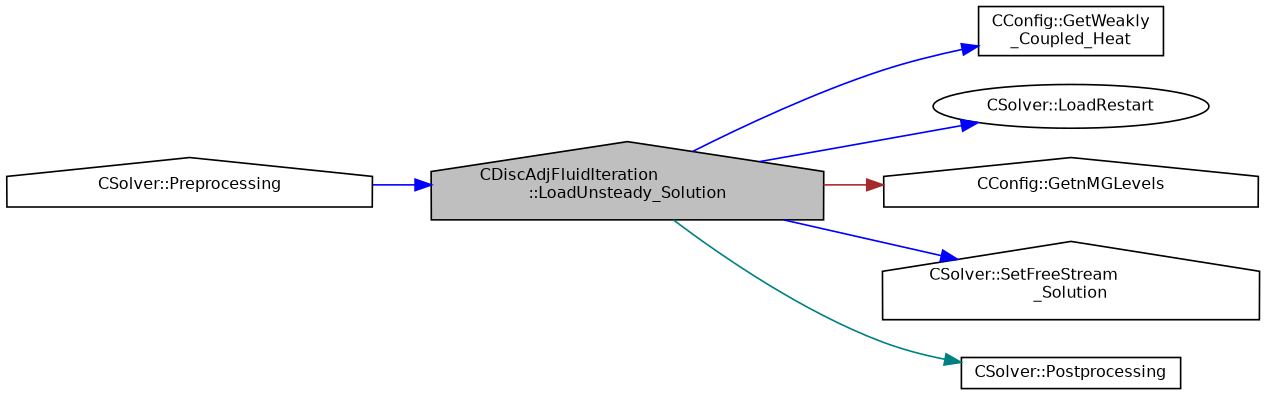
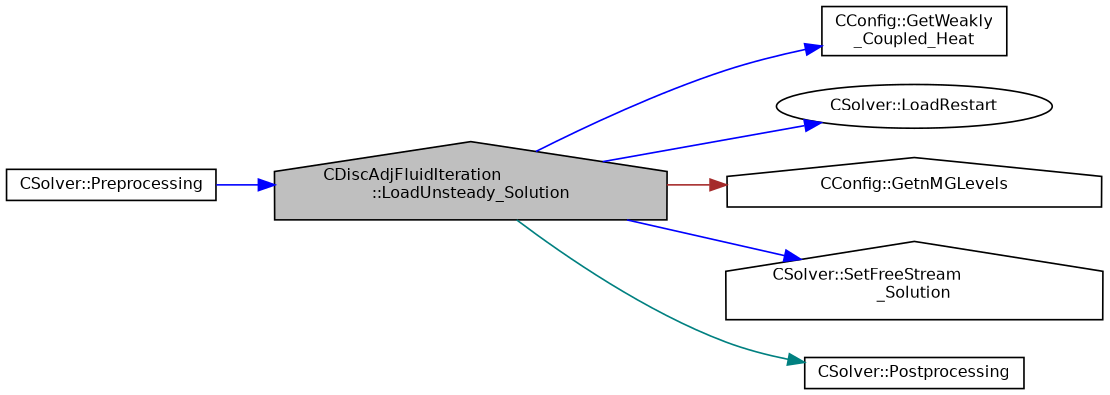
(190, 185) -> (111, 185)
